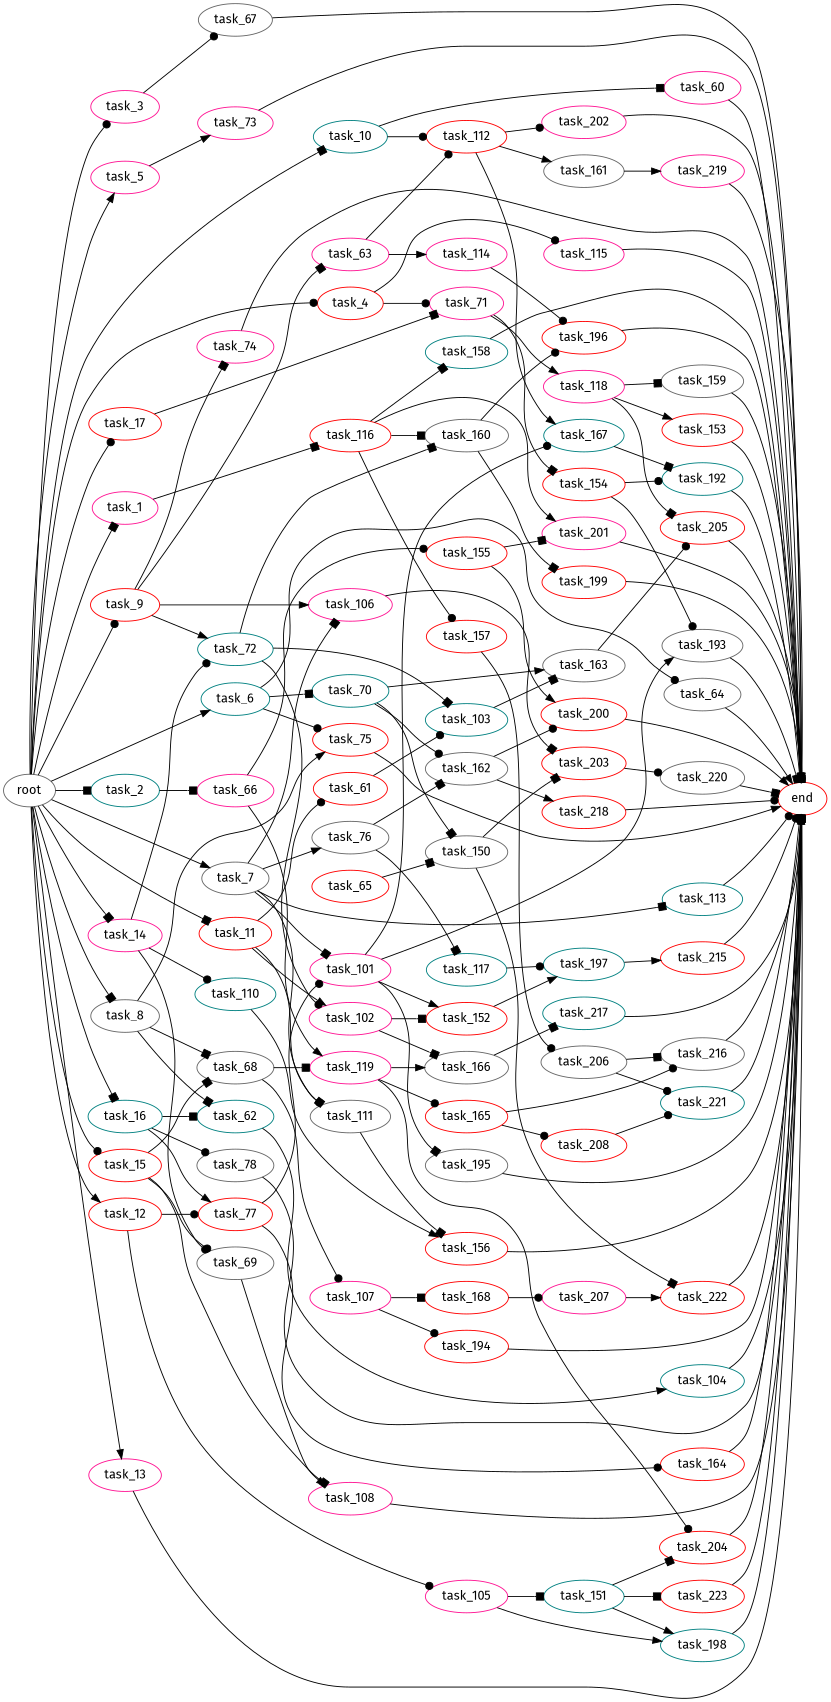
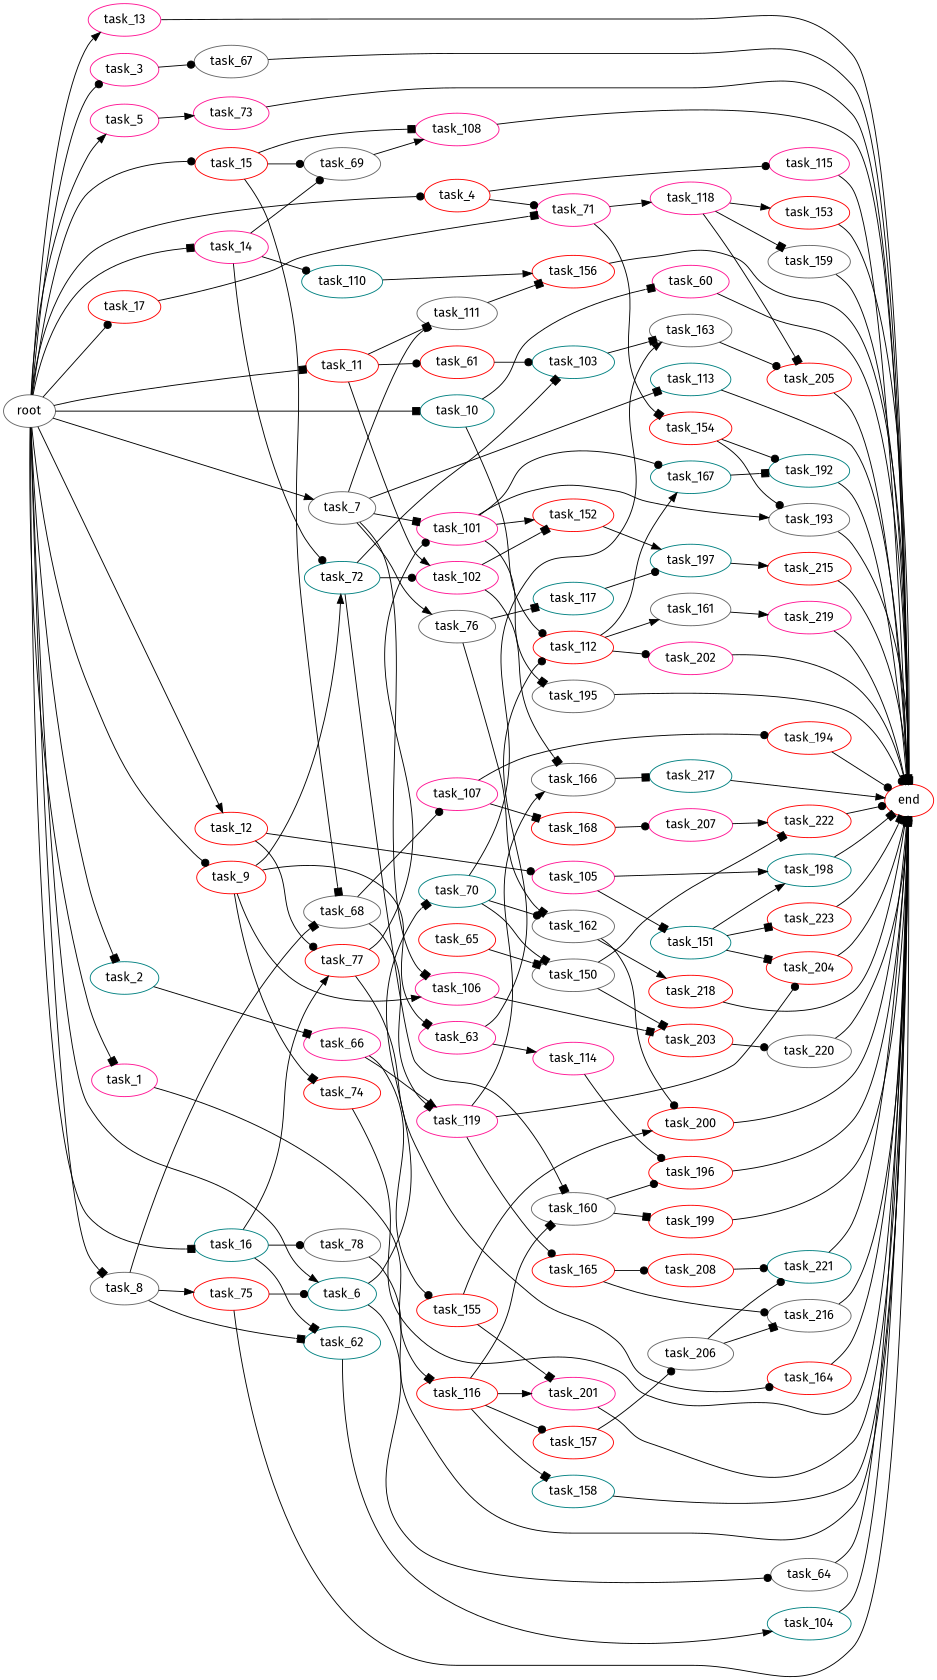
(235, 347) -> (342, 1093)
(289, 718) -> (278, 1294)
